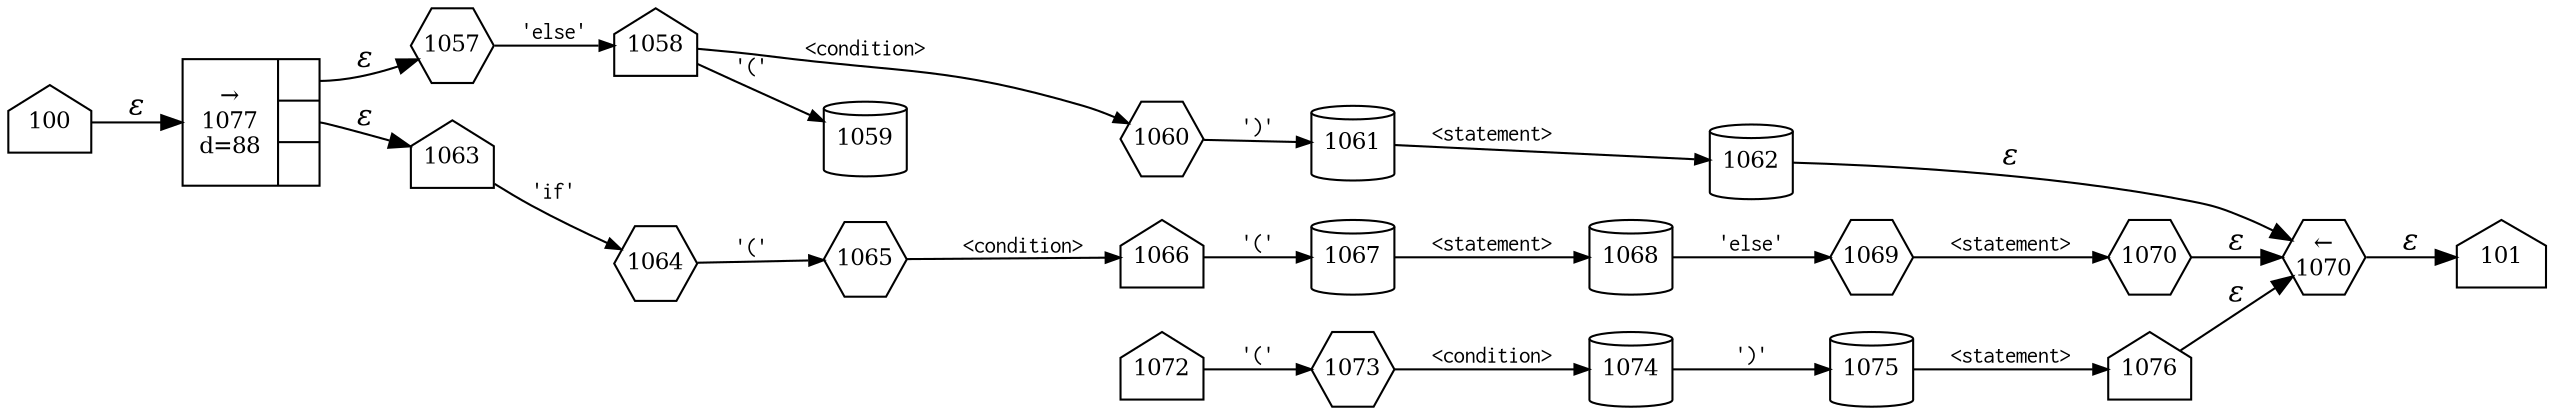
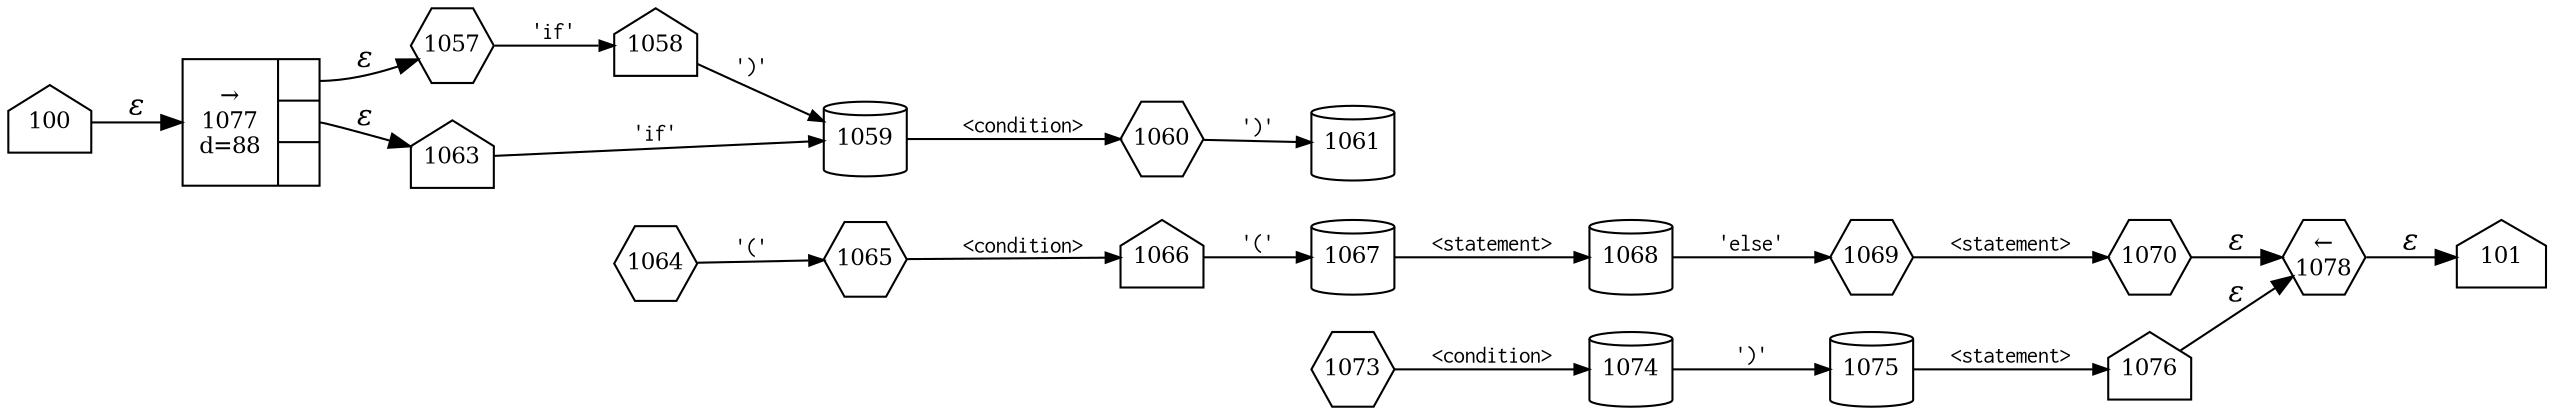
(554, 33) -> (554, 33)
(751, 68) -> (751, 68)
(909, 71) -> (1006, 139)
(1751, 162) -> none
(550, 215) -> (652, 149)
(2324, 257) -> (2324, 257)
(1162, 369) -> none
